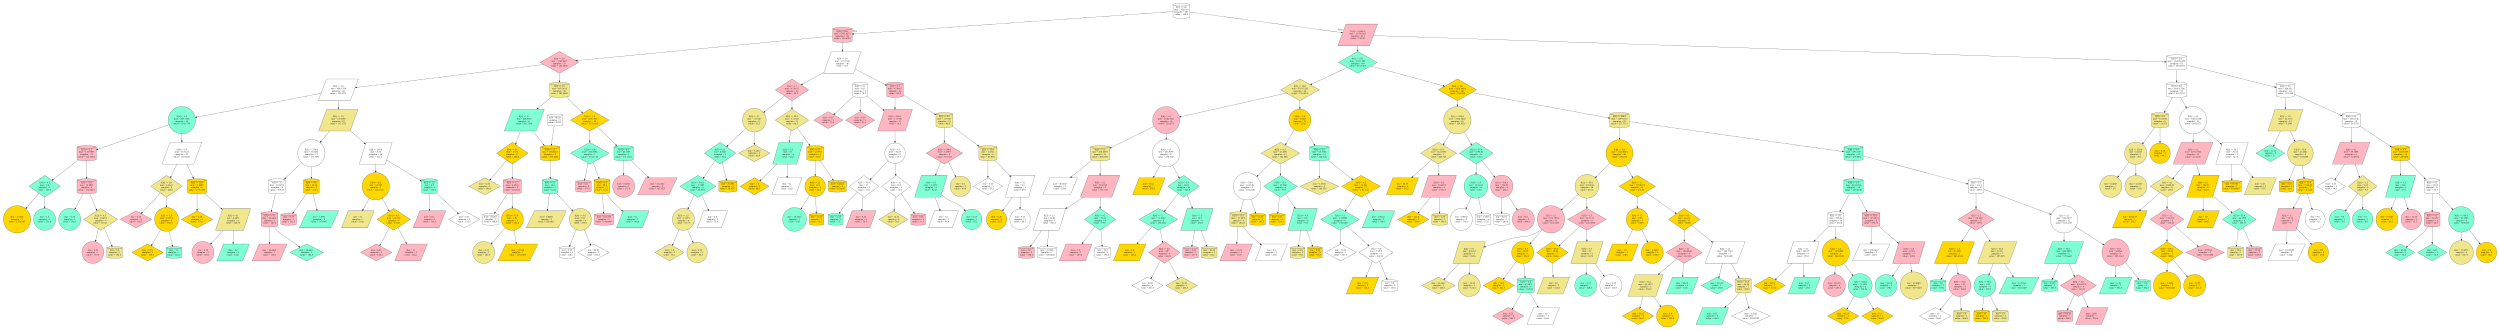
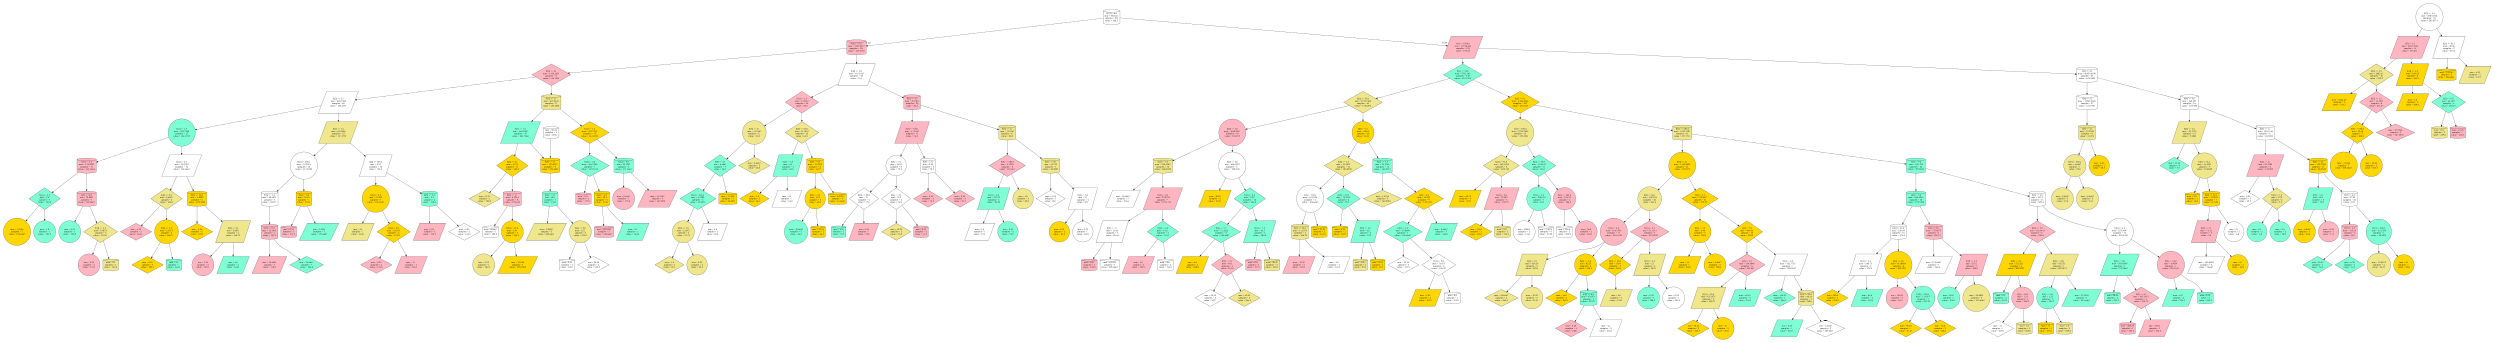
(2183, 102) -> none
(875, 103) -> (921, 150)
(1717, 286) -> (1780, 298)
